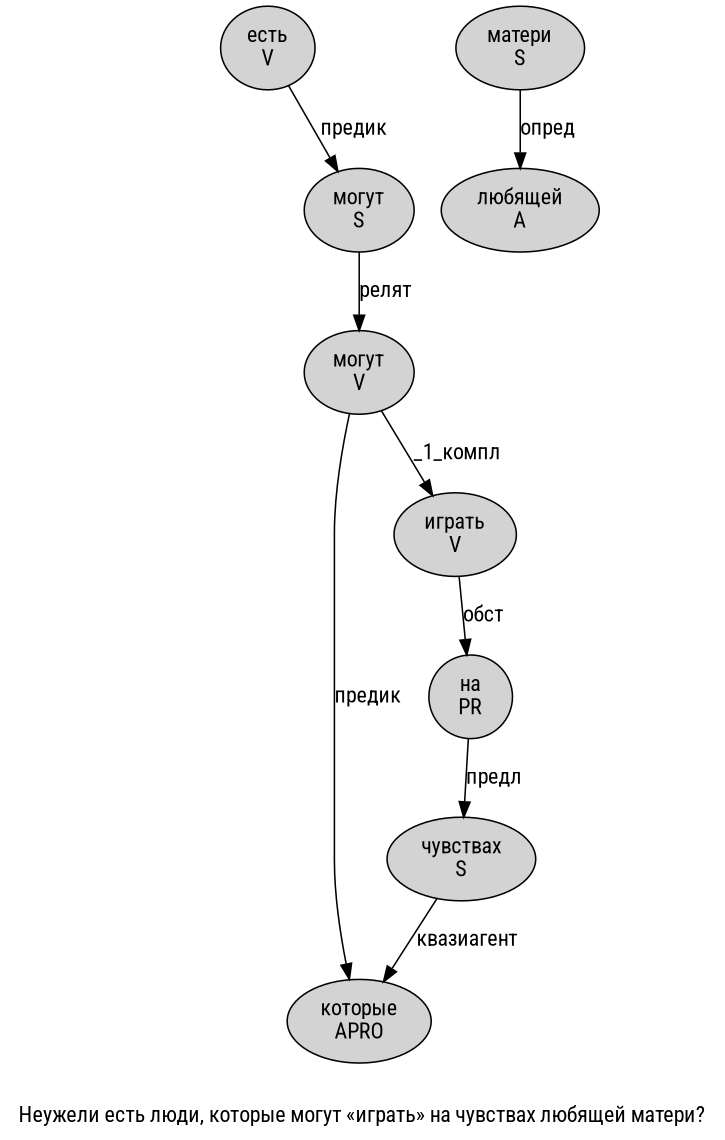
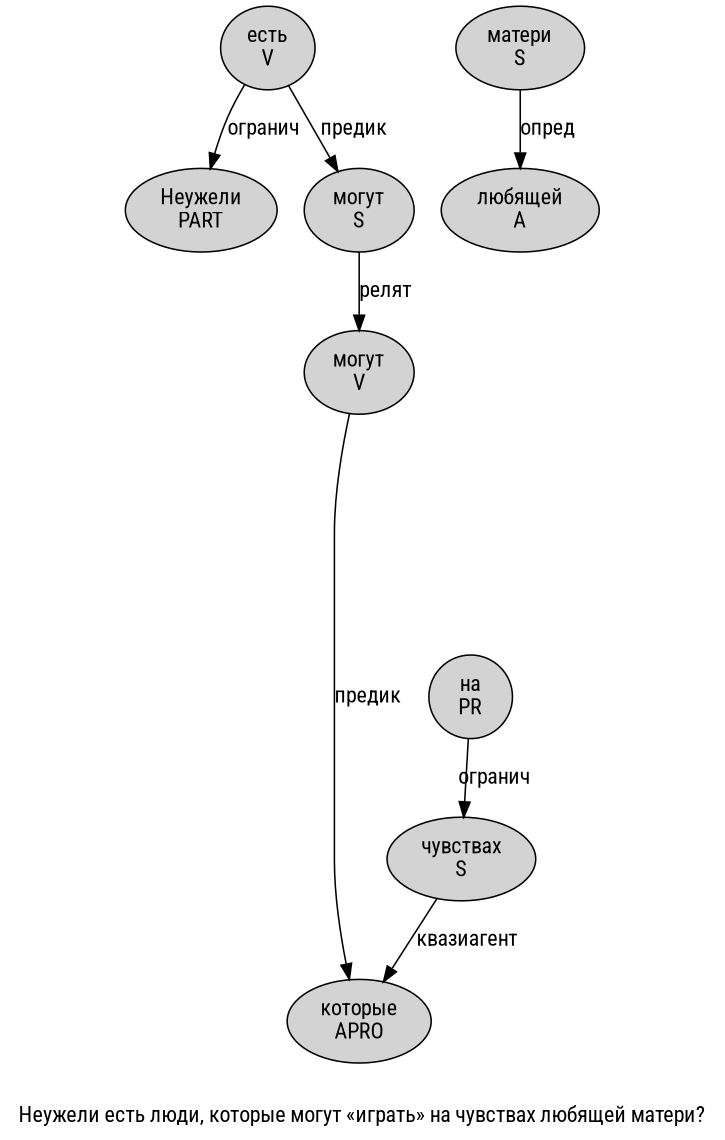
none -> (201, 210)
(455, 535) -> none
(495, 778) -> (495, 778)
